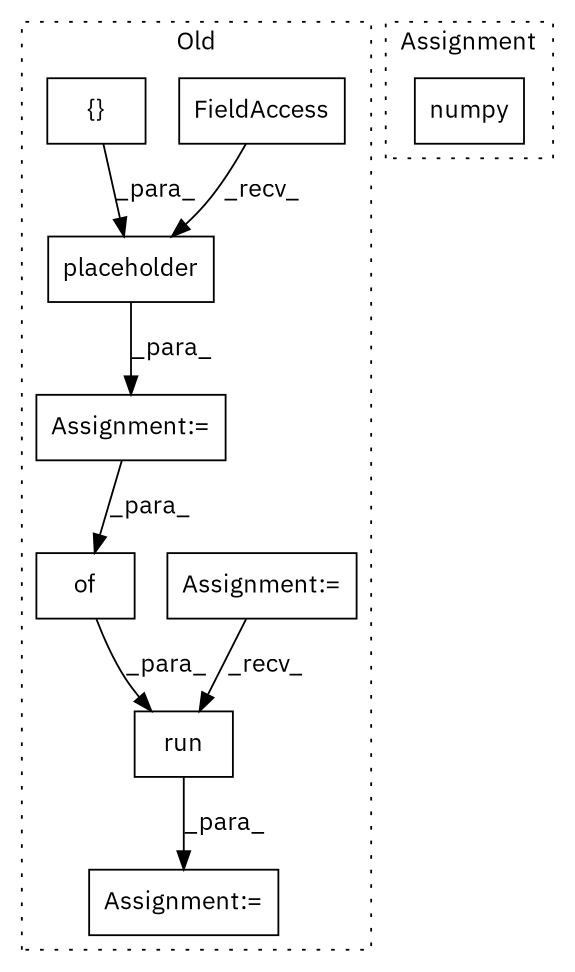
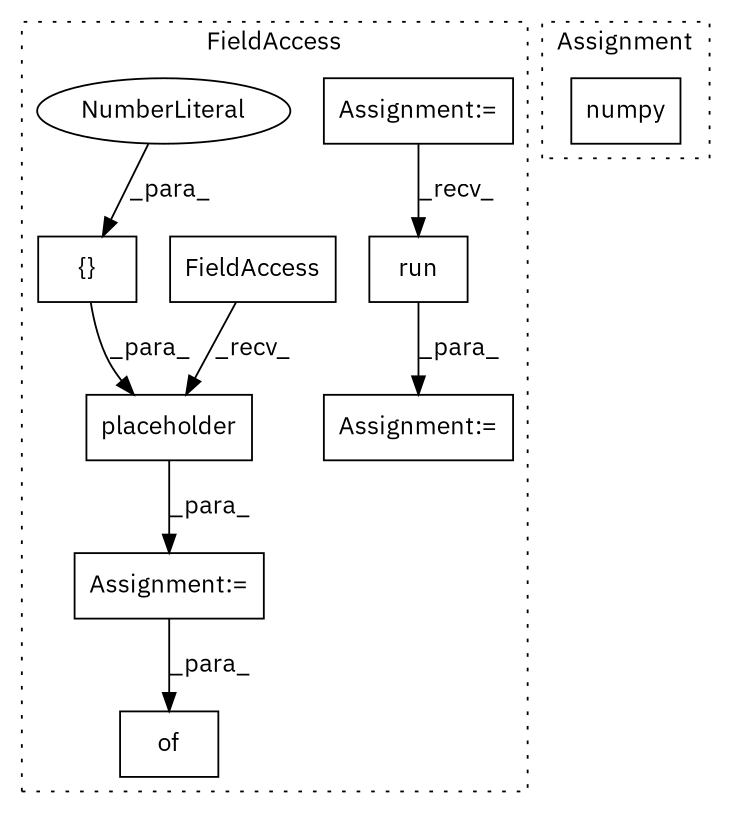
(196, 43) -> (275, 43)
none -> (164, 111)
(115, 660) -> none
